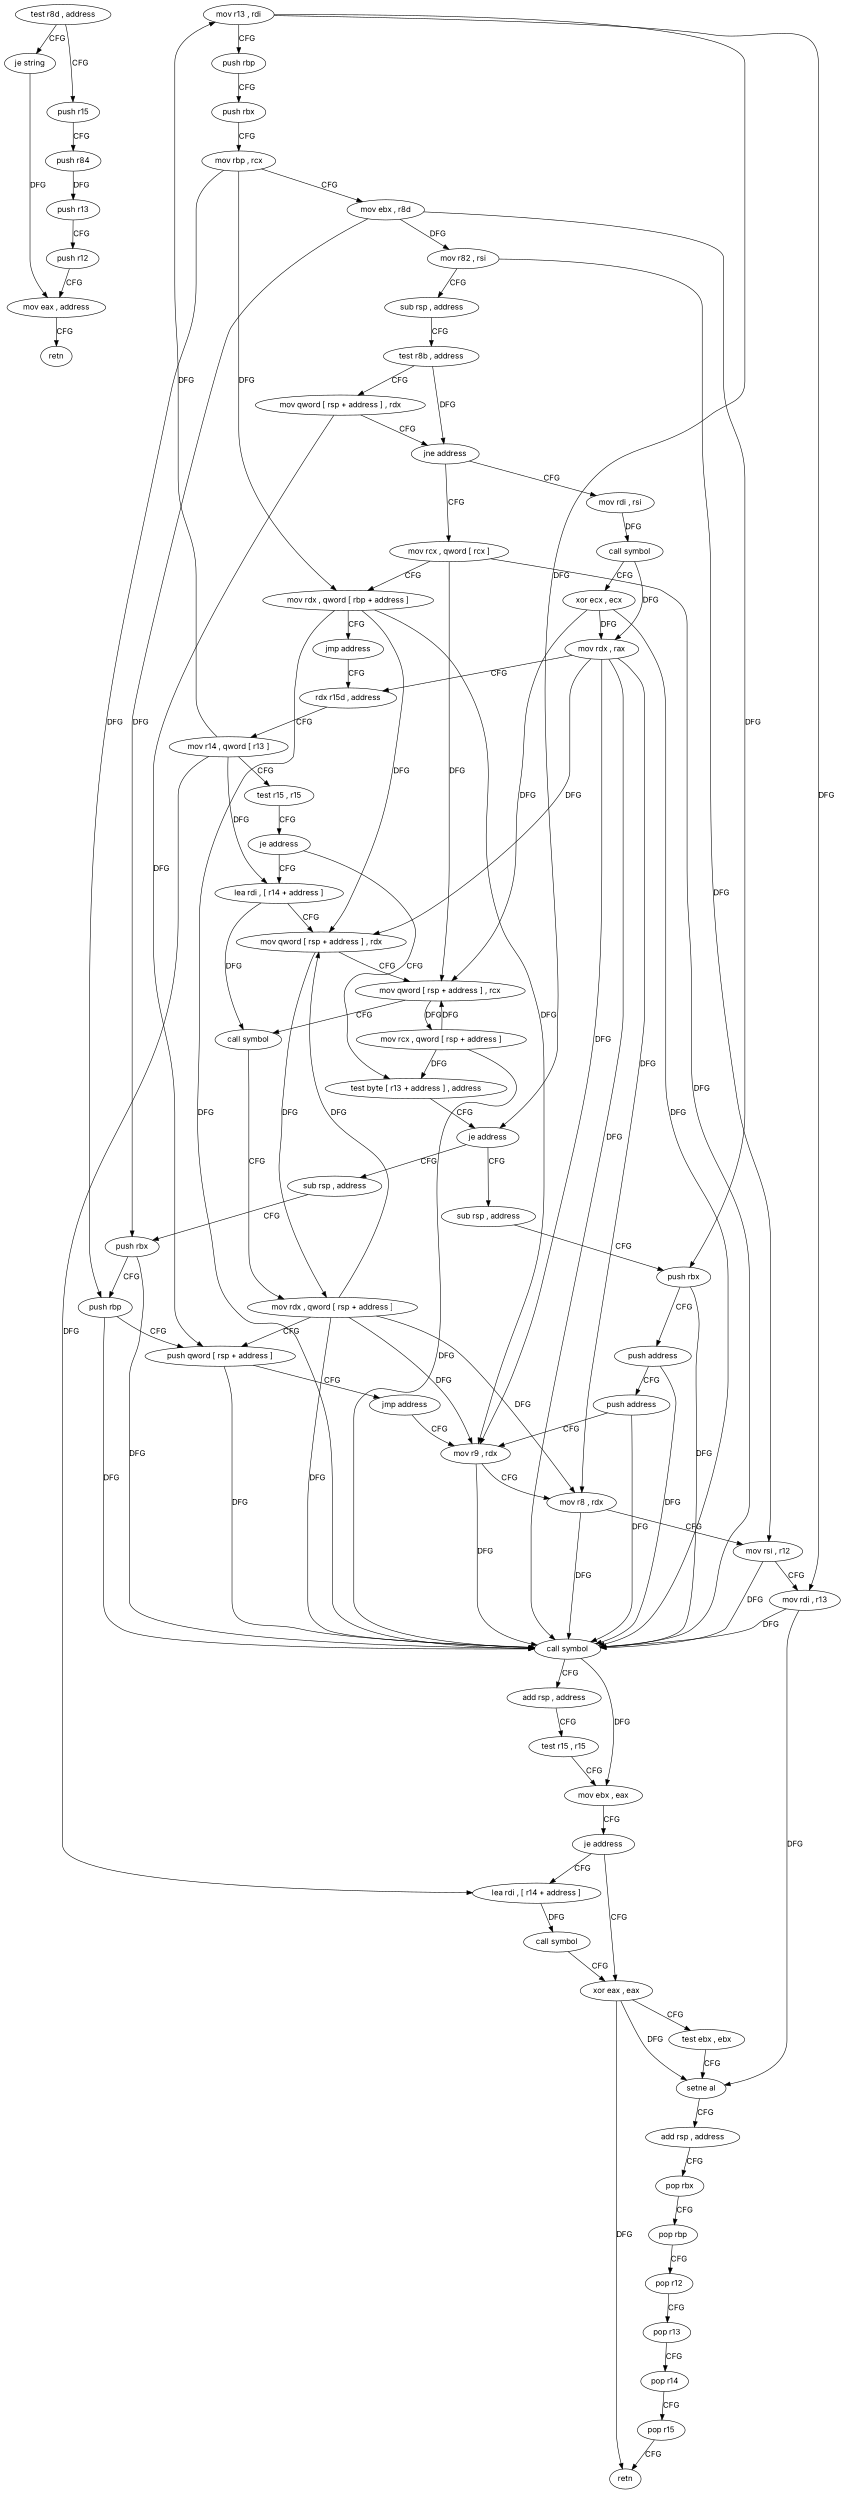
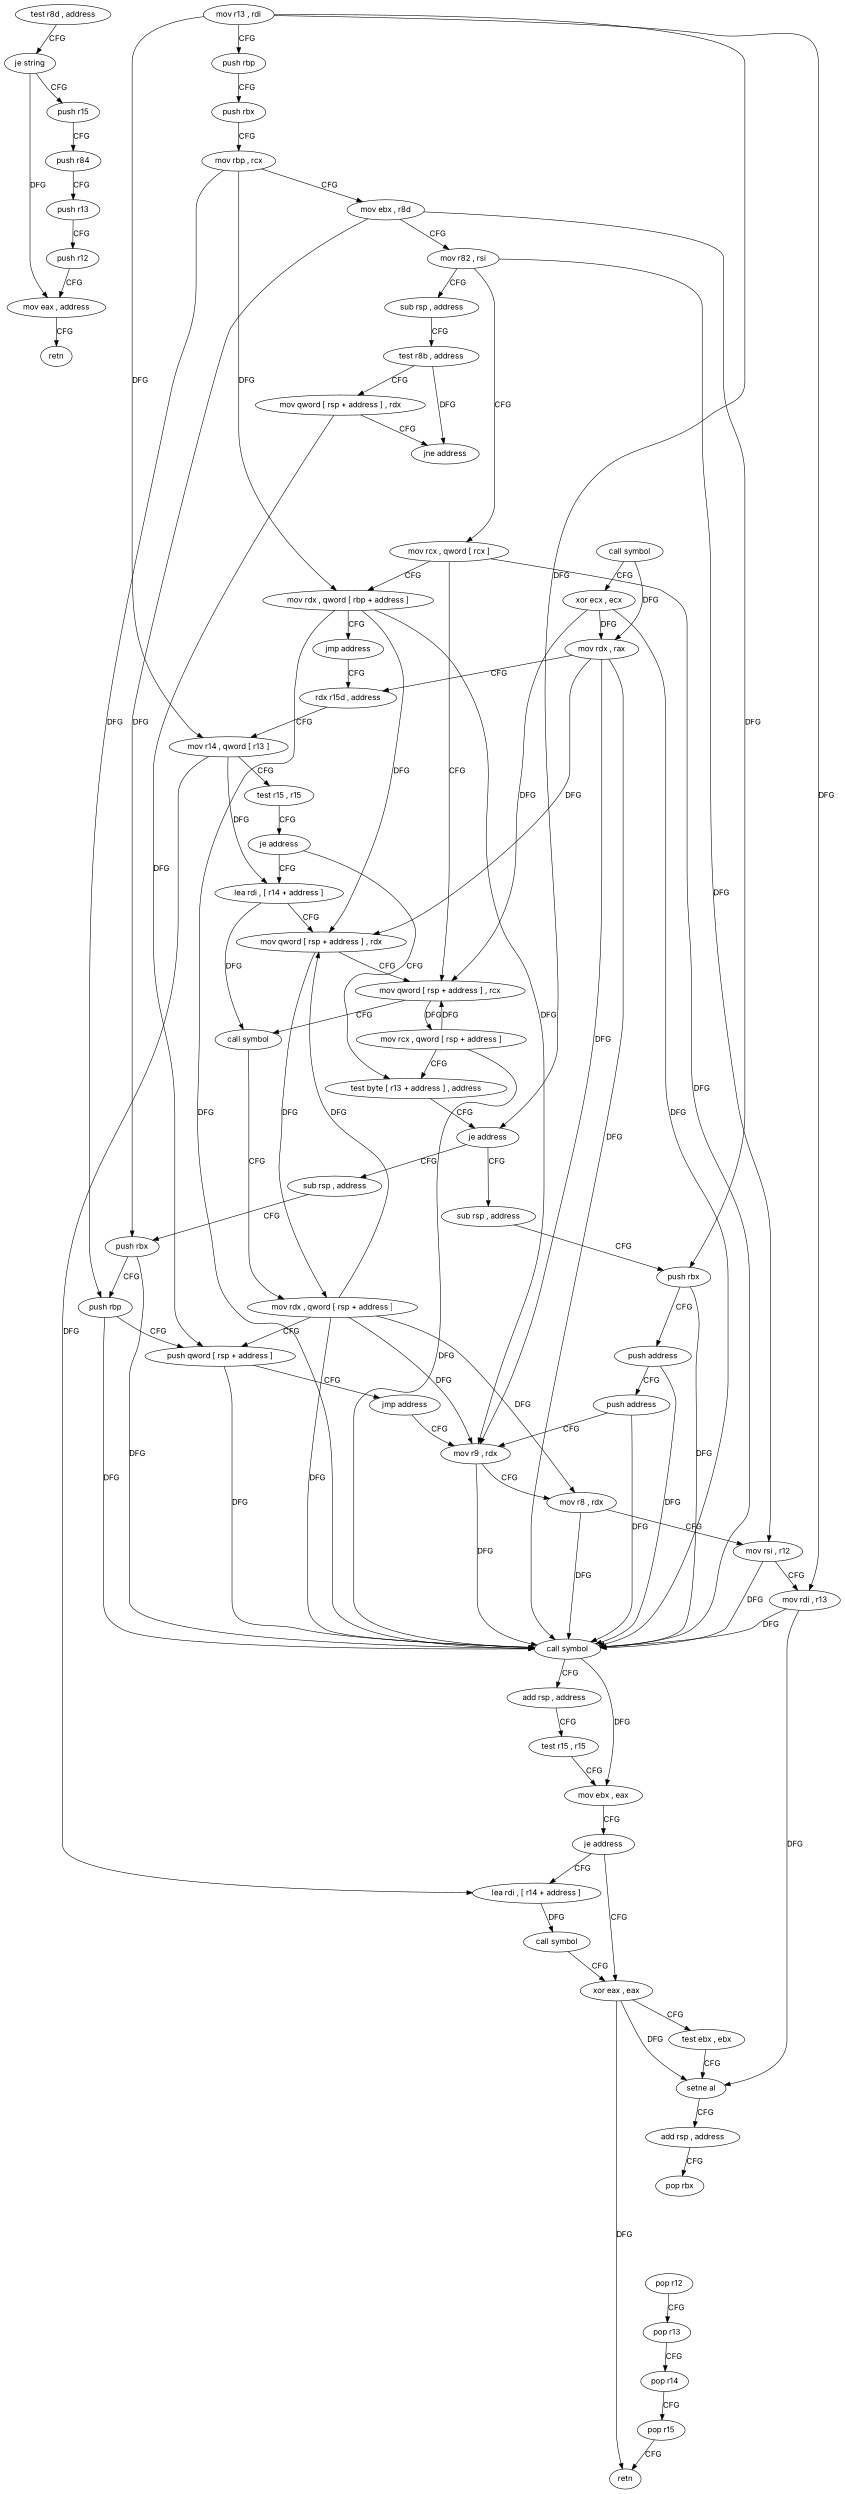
(71, 60) -> (46, 87)
(82, 185) -> (82, 185)
(438, 234) -> (438, 234)
(178, 395) -> (132, 362)
(447, 500) -> (495, 405)
(620, 503) -> none
(457, 771) -> (457, 771)
(439, 1064) -> (439, 1064)
(639, 1069) -> none
(673, 2235) -> none
